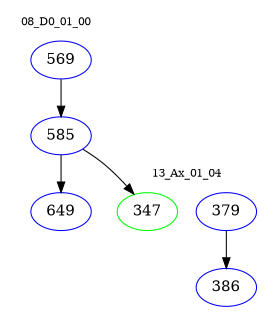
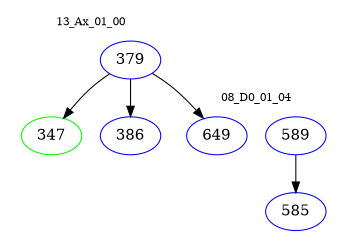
(56, 23) -> (256, 98)
(61, 60) -> (296, 136)
(61, 169) -> (185, 99)
(187, 174) -> (91, 23)
(116, 175) -> (88, 90)
